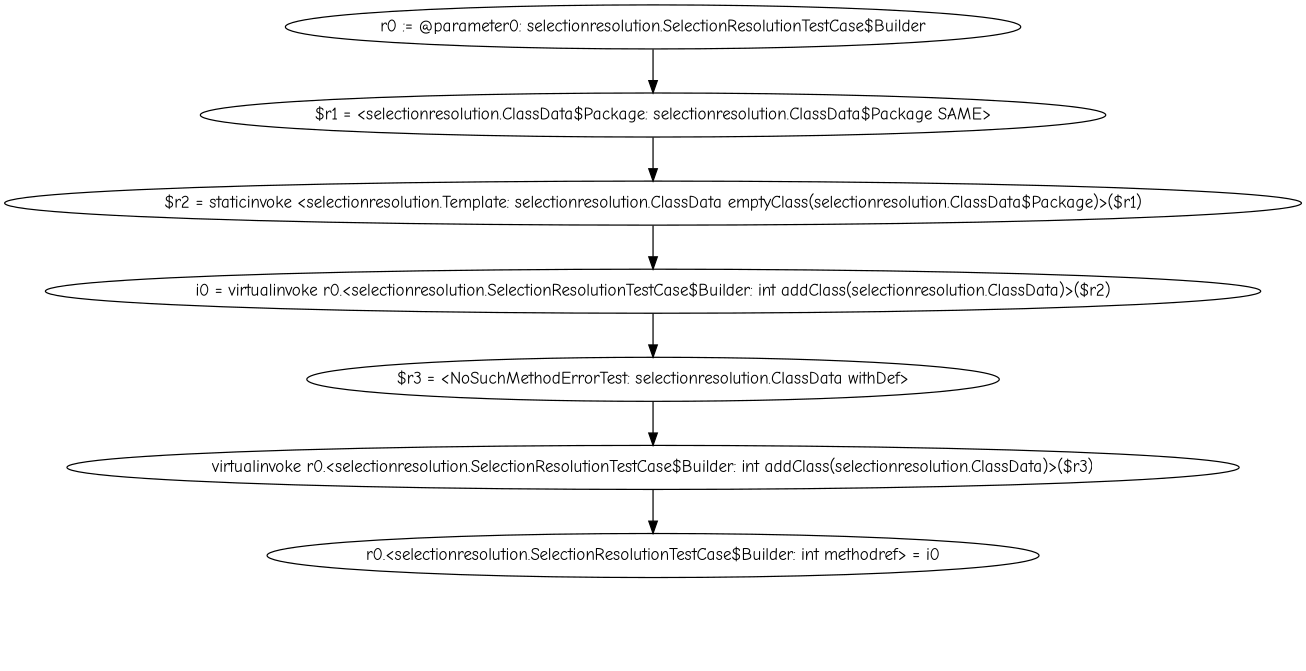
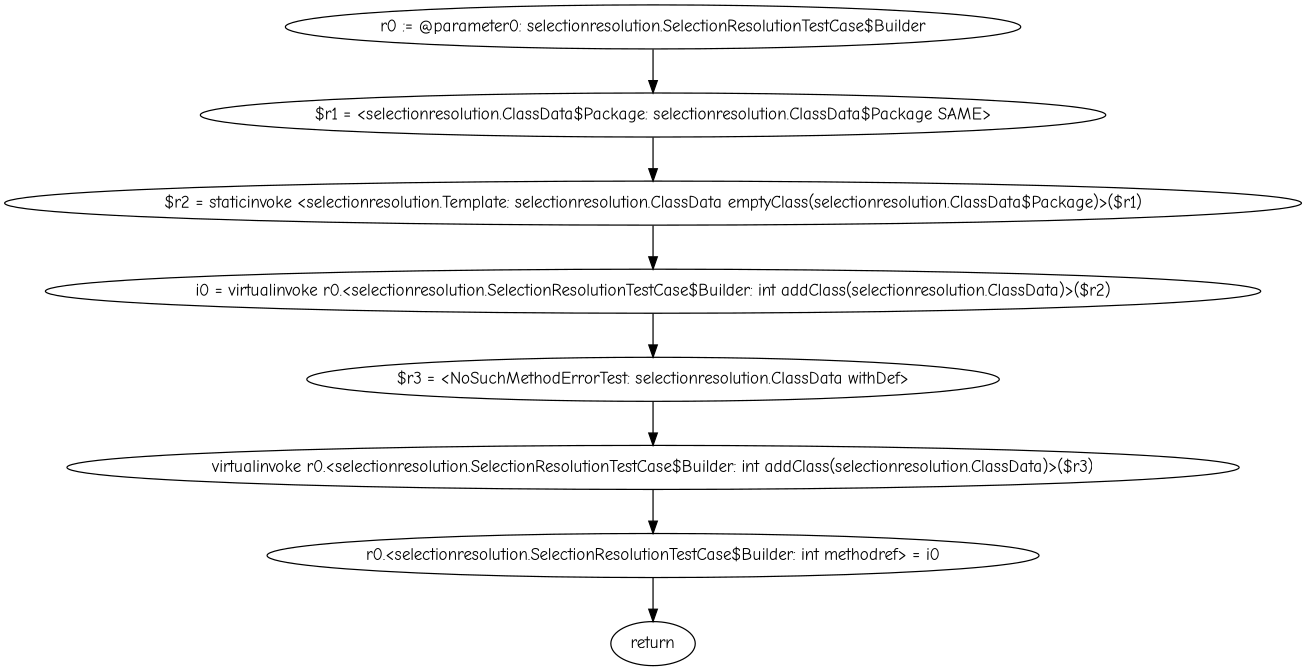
none -> (653, 644)
